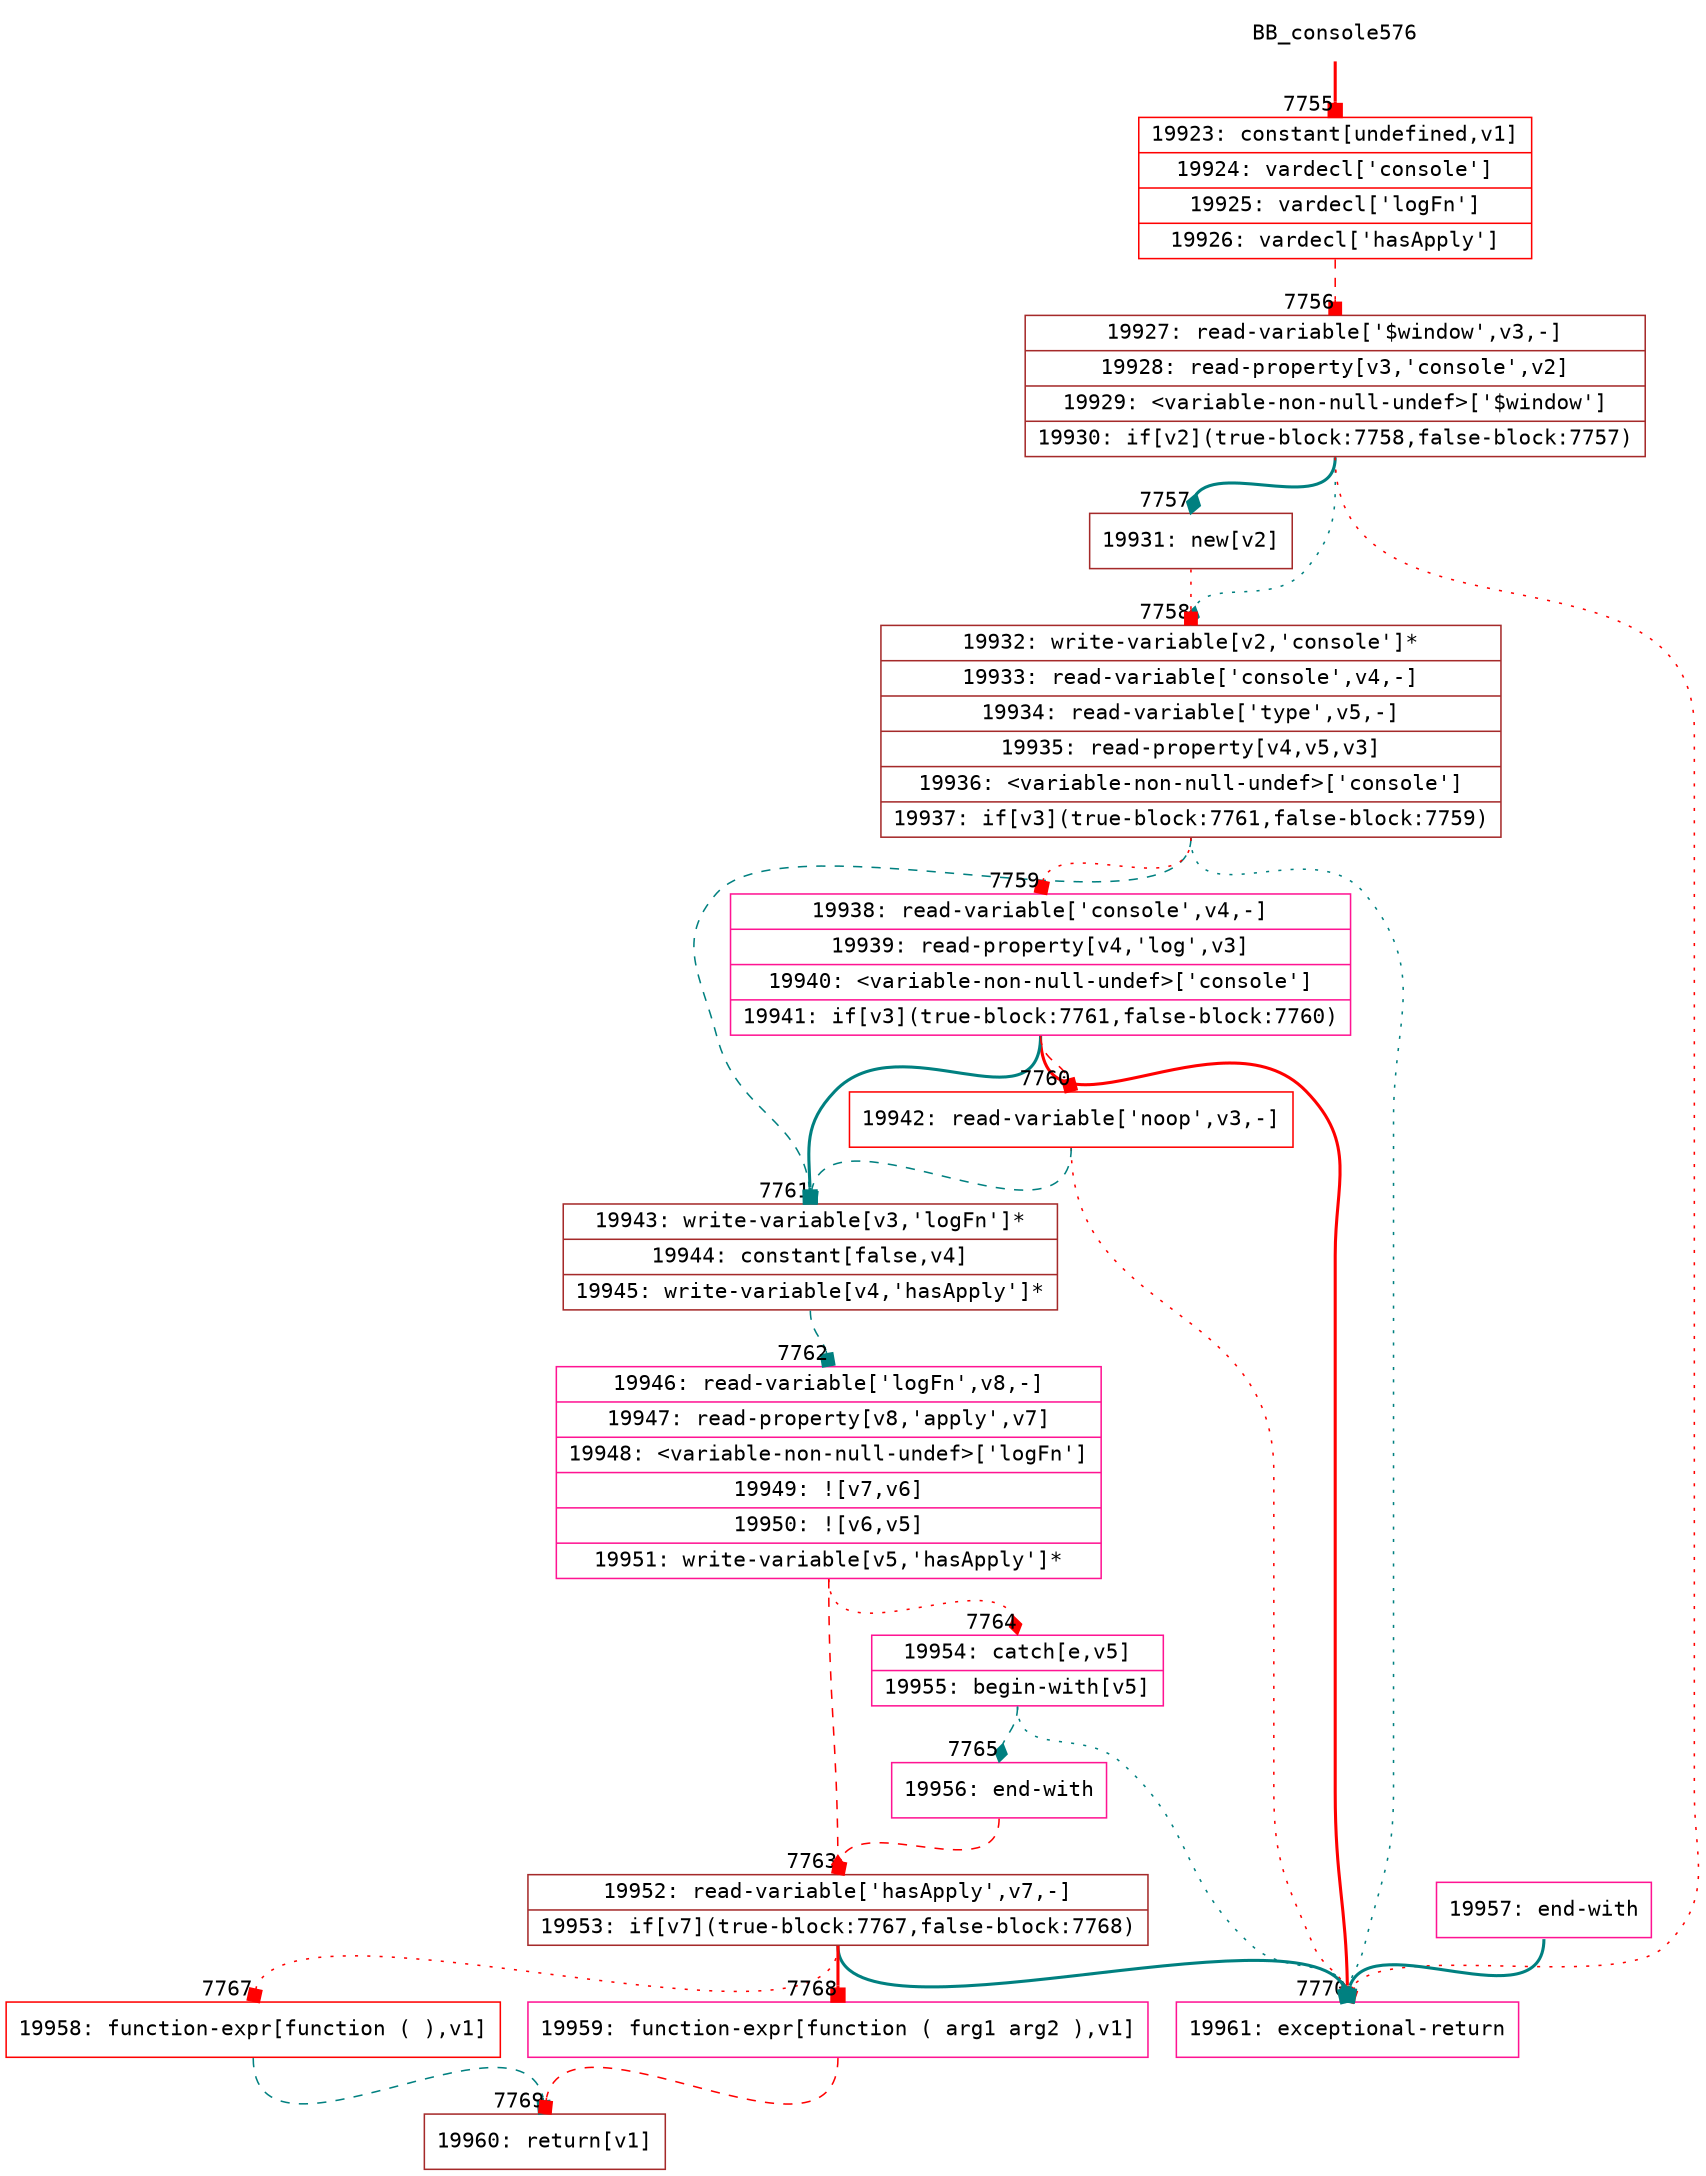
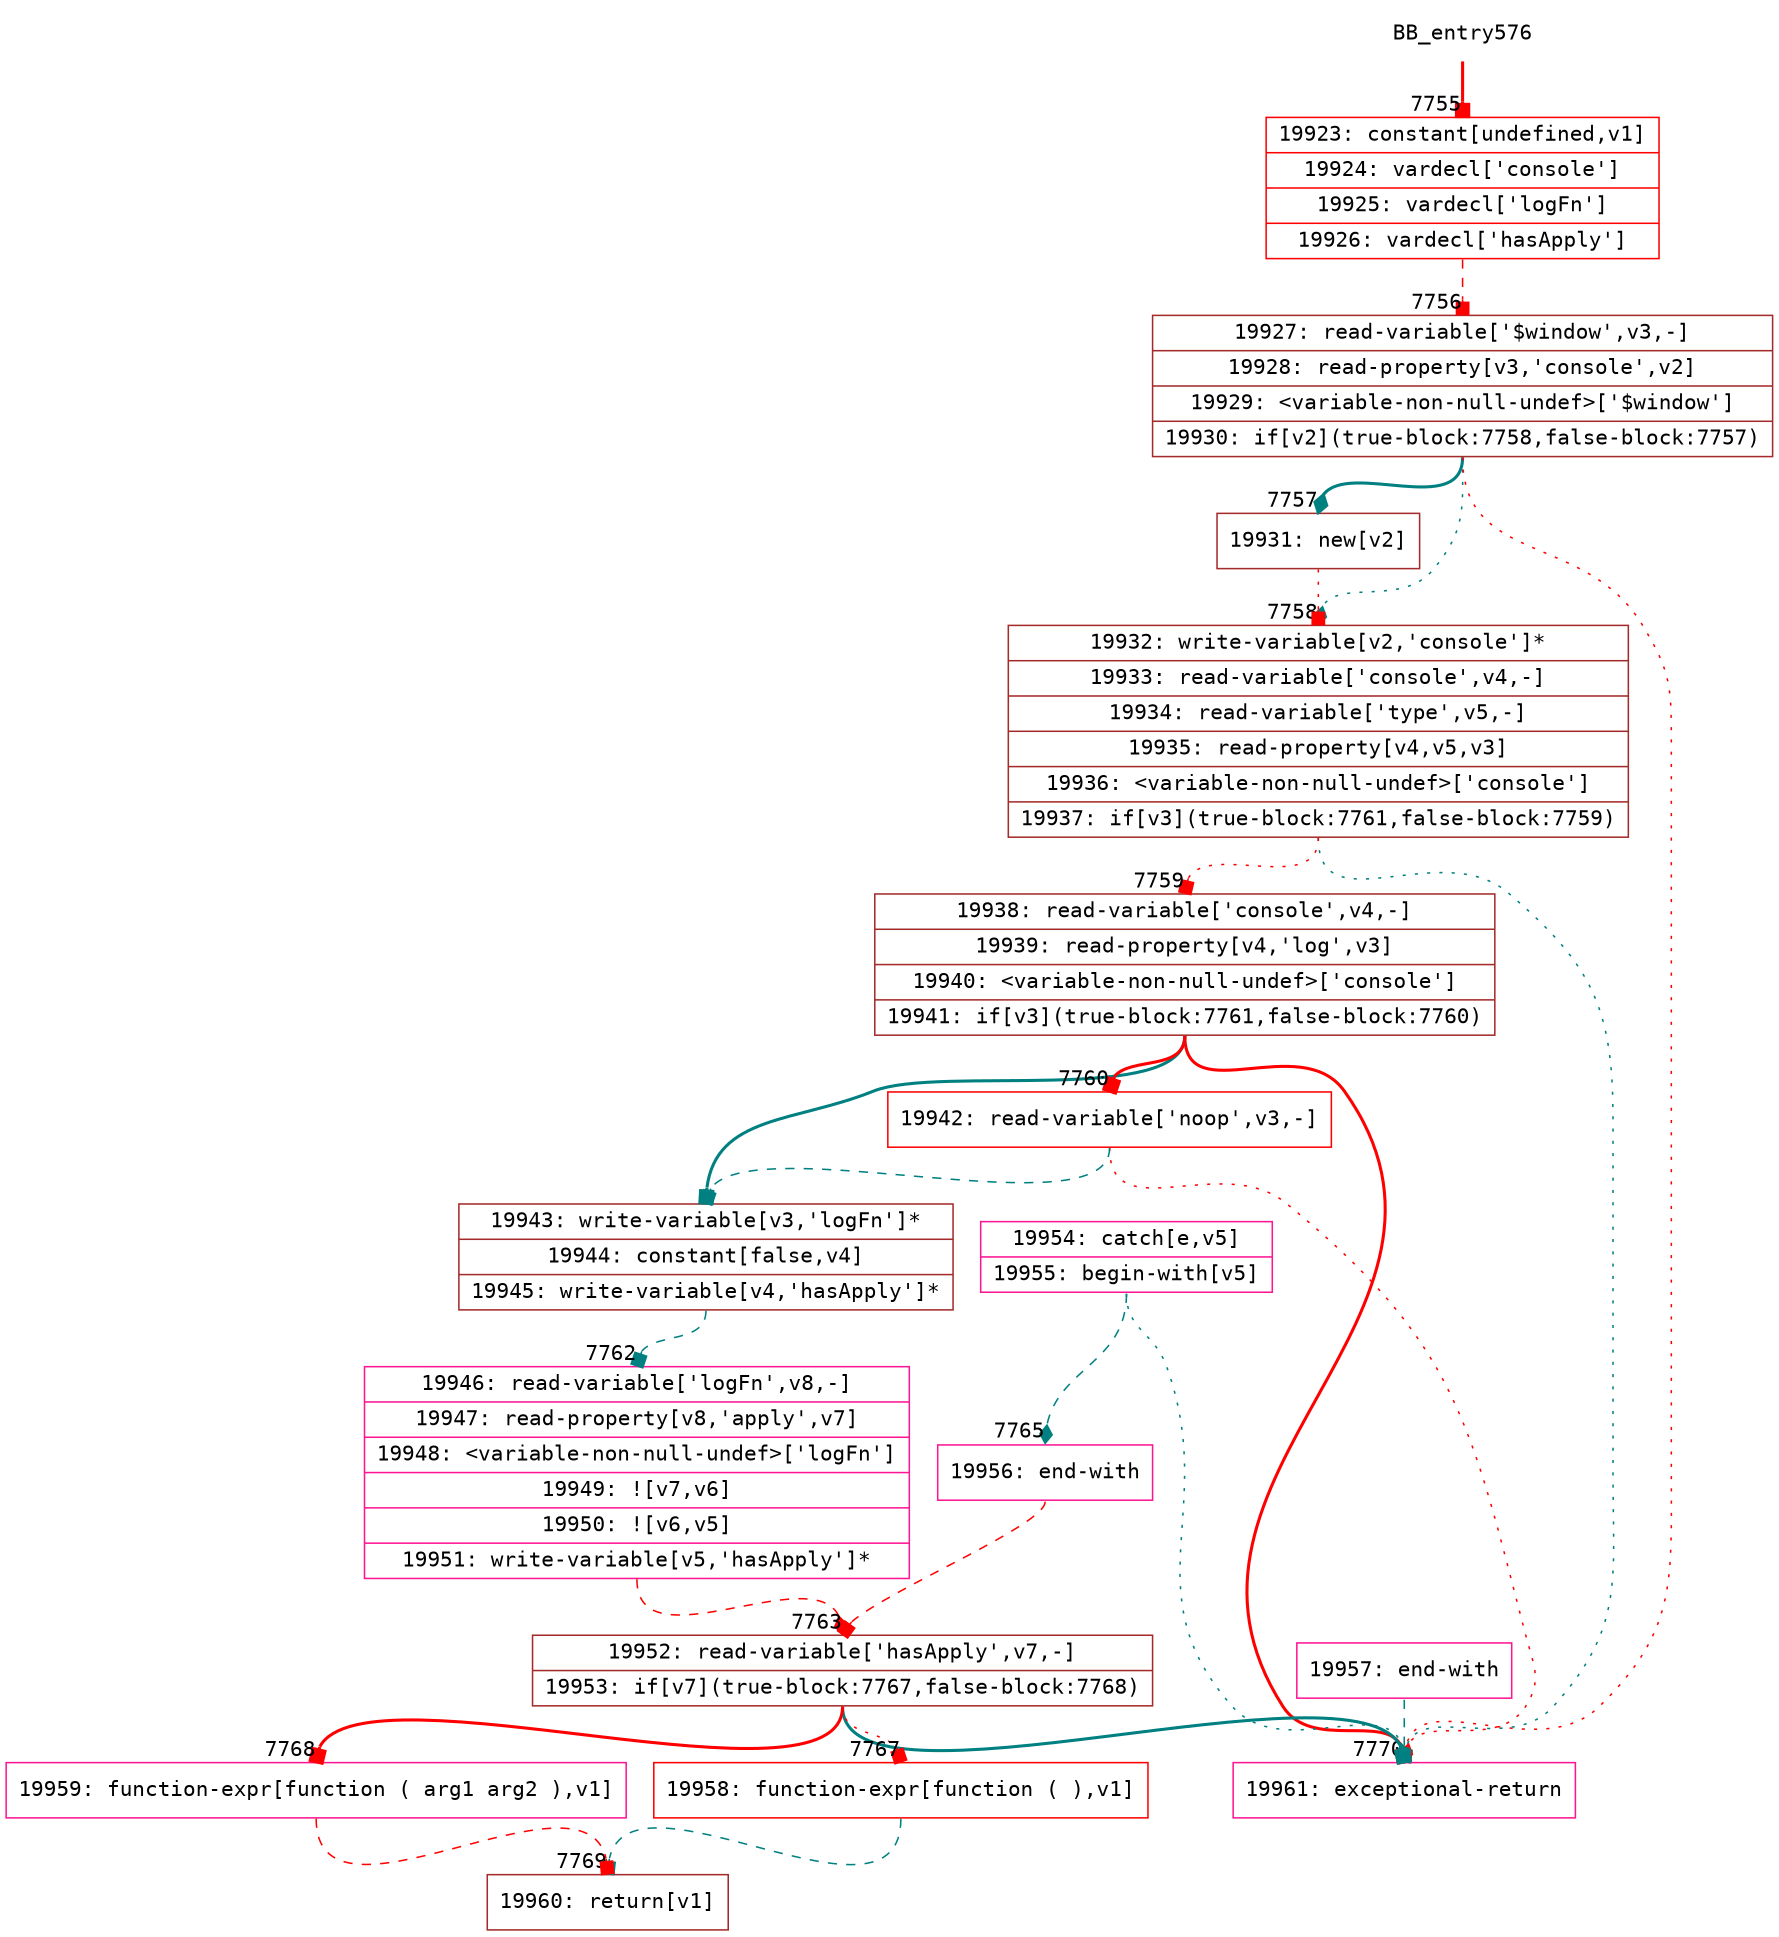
(1335, 34) -> (1463, 34)
(794, 869) -> none
(1041, 965) -> (1185, 965)
(1050, 1058) -> (1155, 1062)
(914, 1608) -> none
(1487, 1975) -> (1404, 1723)
